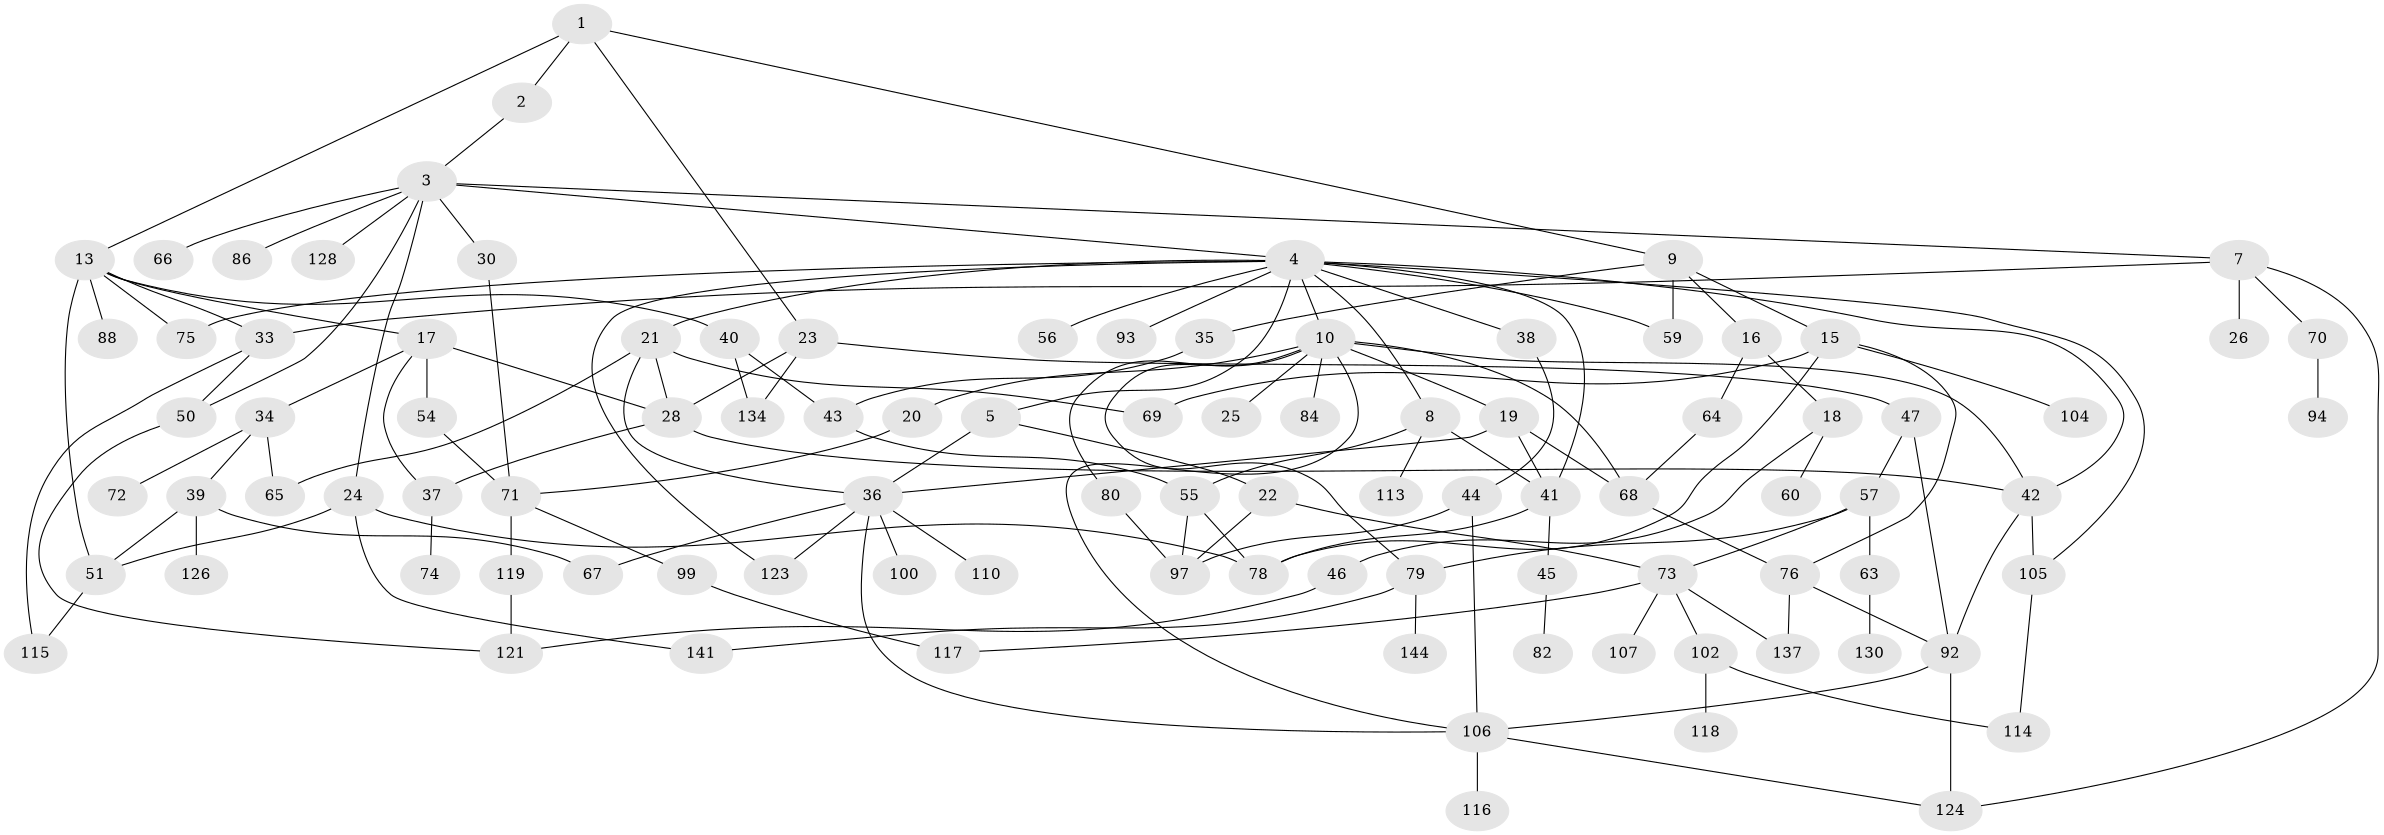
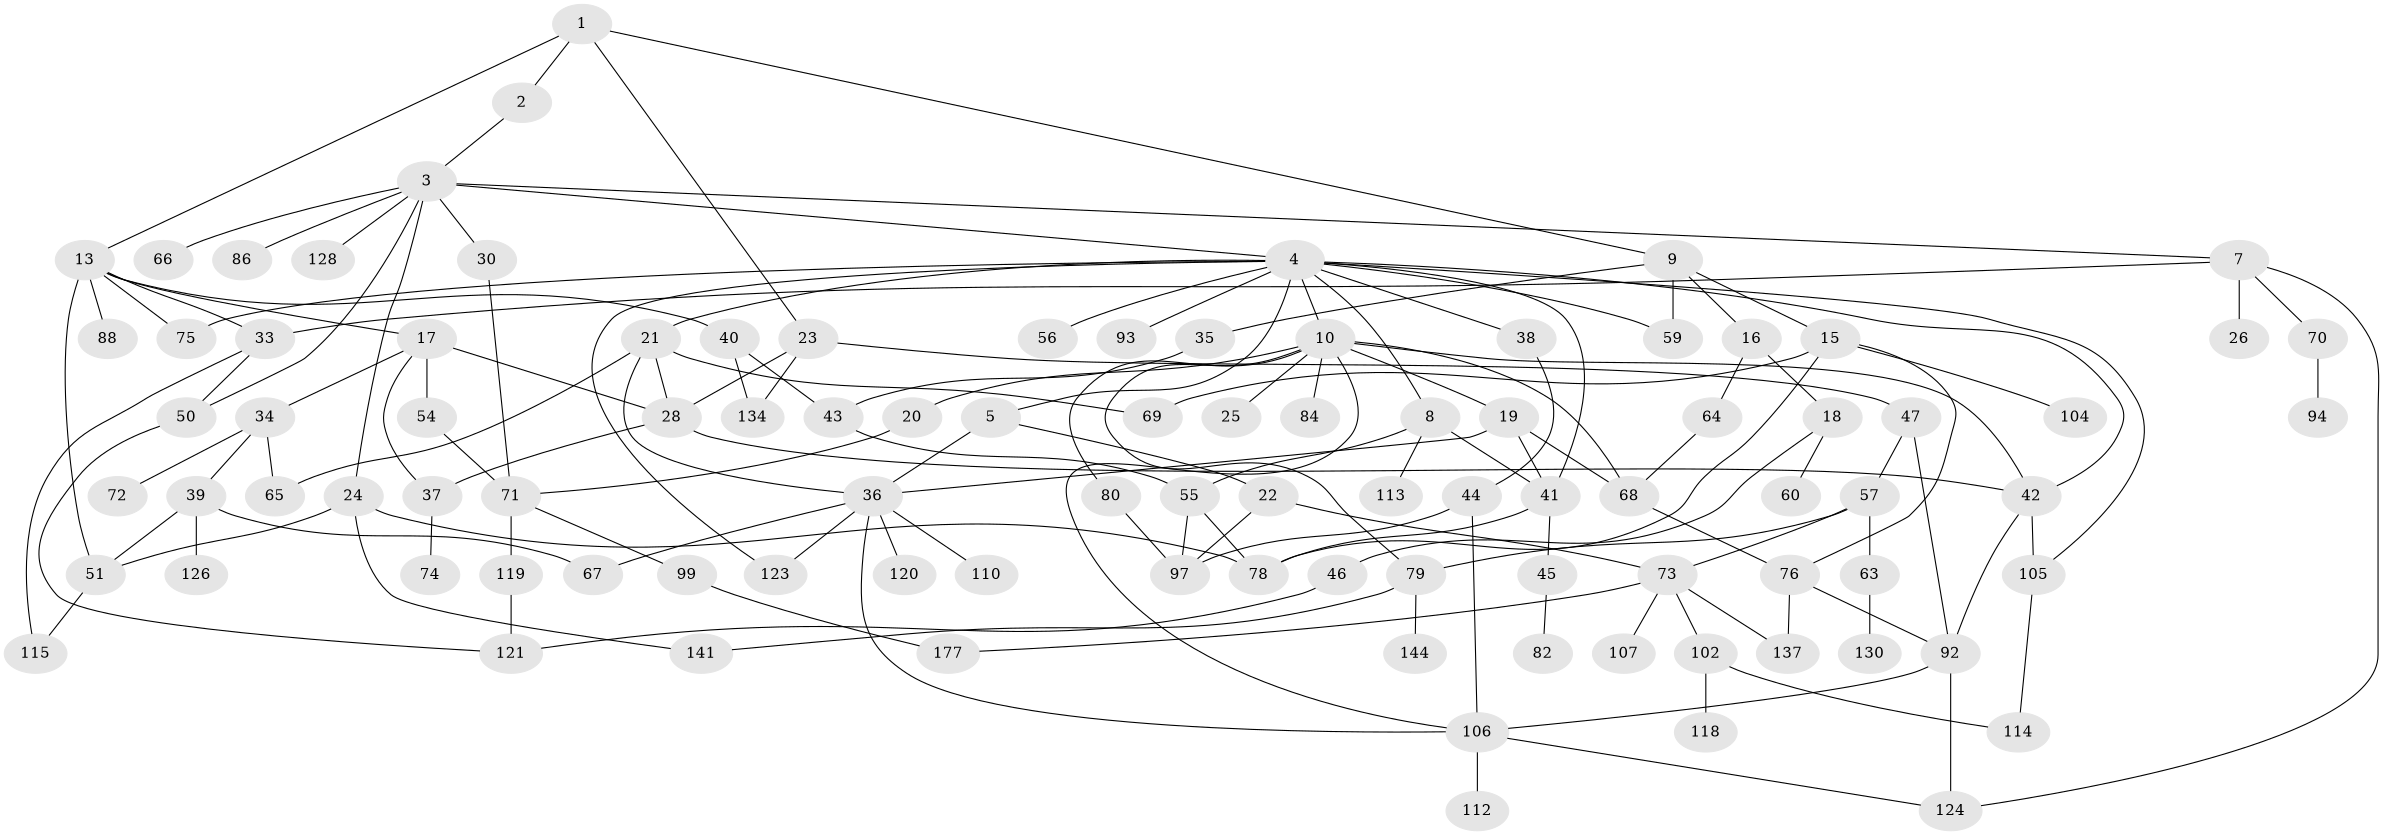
(905, 575) -> (905, 575)
(948, 654) -> (948, 654)
(1477, 811) -> (1477, 811)
